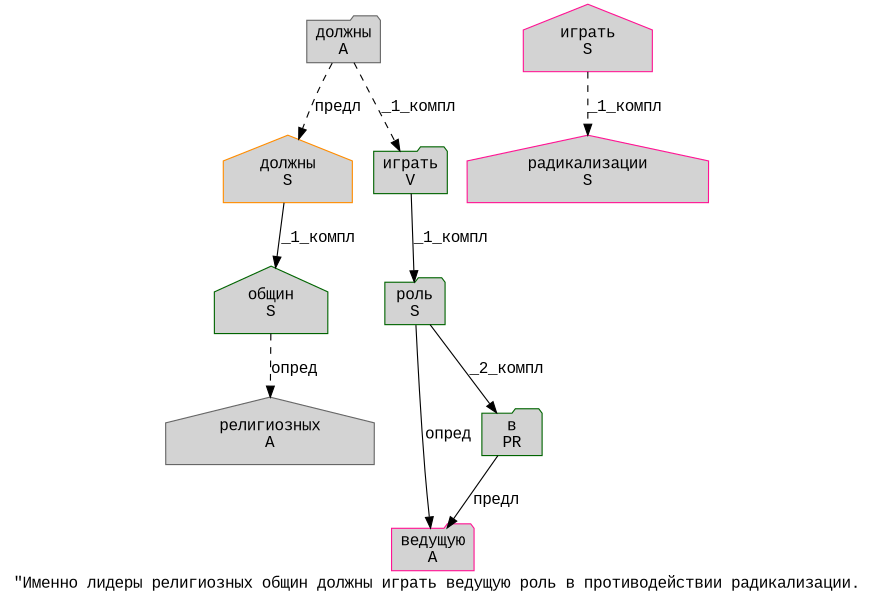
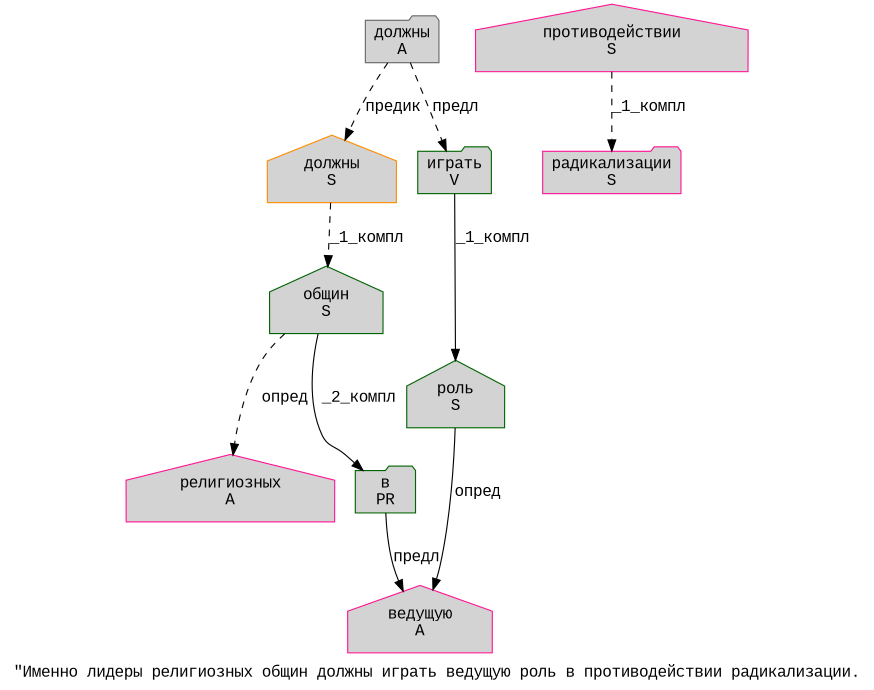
(588, 42) -> (612, 41)
(338, 107) -> (393, 107)
(419, 107) -> (456, 107)
(588, 172) -> (612, 172)
(281, 230) -> (329, 229)
(415, 303) -> (456, 398)
(460, 364) -> (314, 406)
(270, 434) -> (230, 492)
(433, 550) -> (420, 623)
